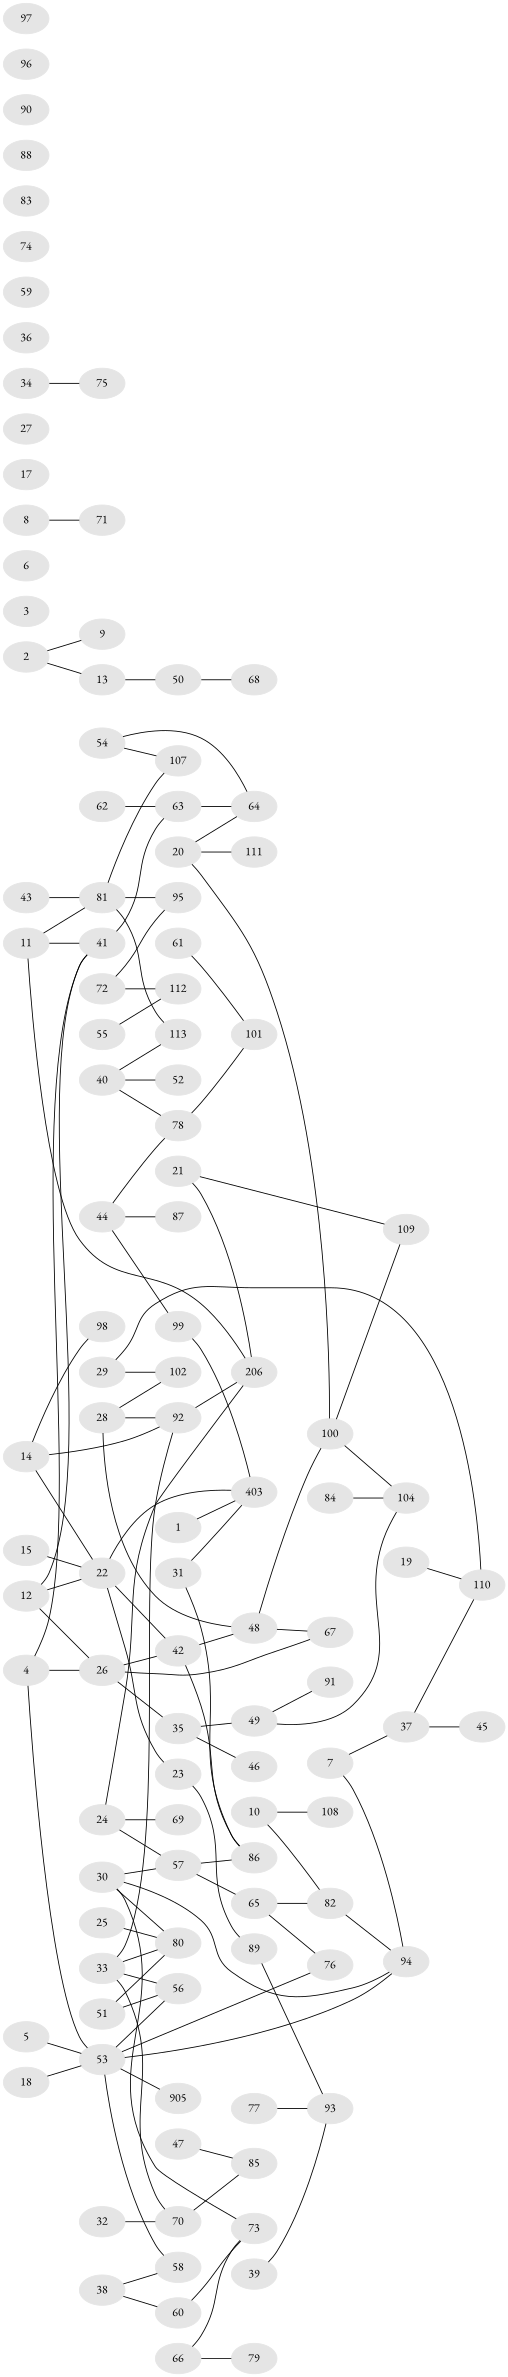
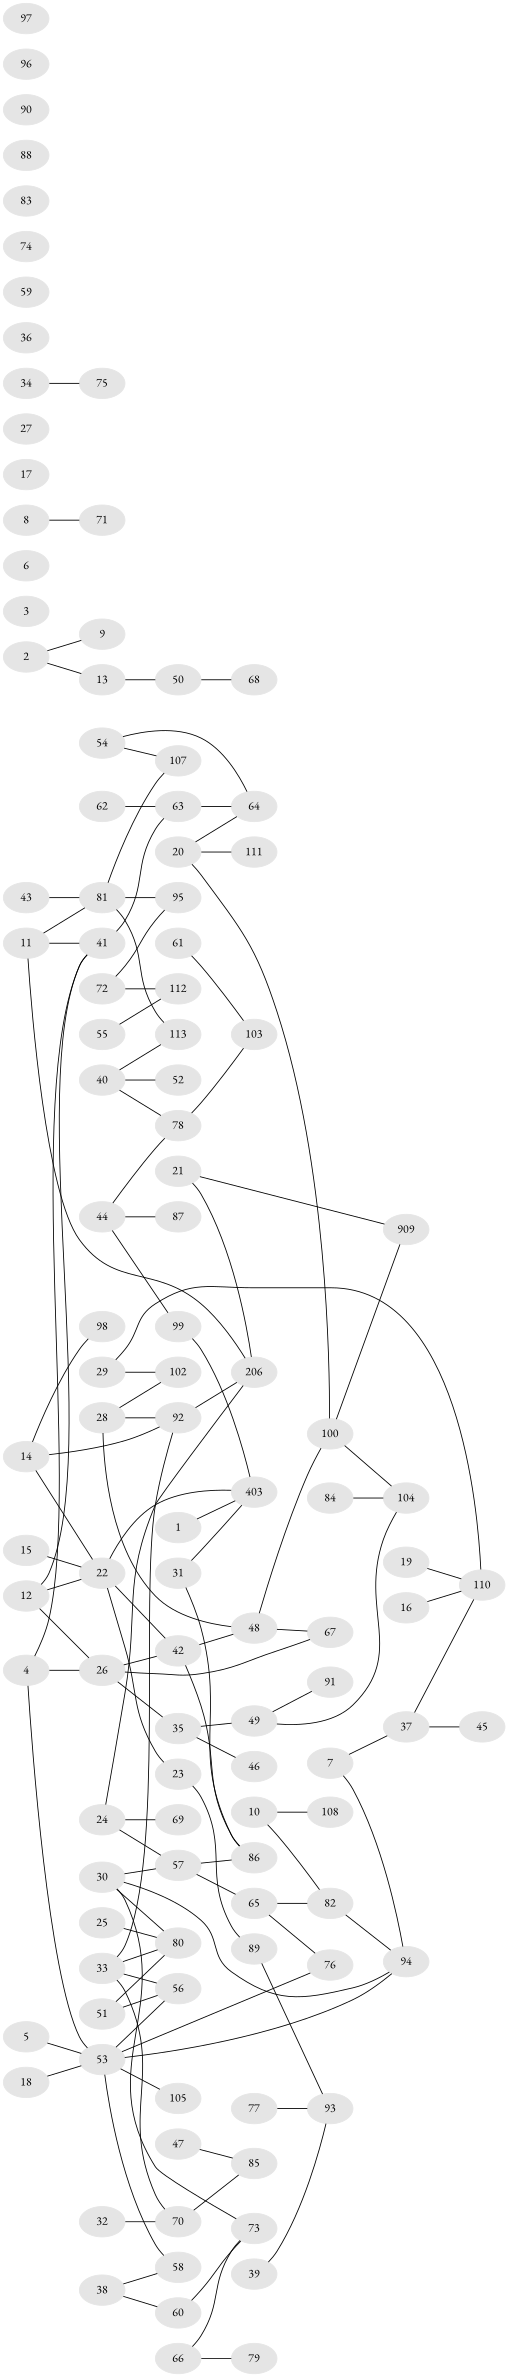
(254, 1034) -> (254, 1034)
(406, 1230) -> (406, 1230)
none -> (406, 1608)
(178, 2098) -> (178, 2098)
